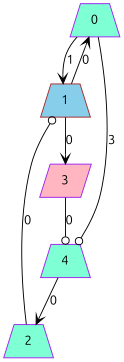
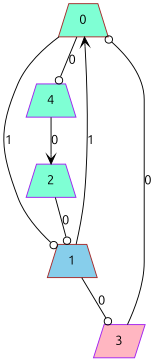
(95, 20) -> (83, 20)
(66, 54) -> (4, 137)
(86, 60) -> (91, 141)
(65, 136) -> (94, 298)
(112, 141) -> (73, 60)
(65, 217) -> (144, 179)
